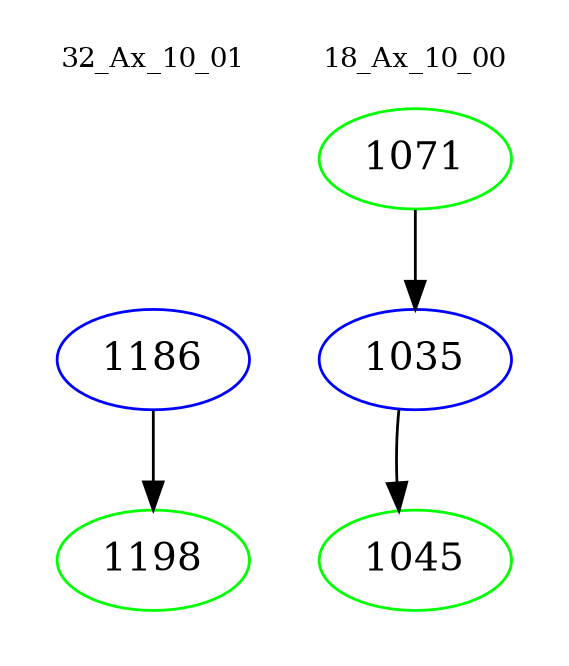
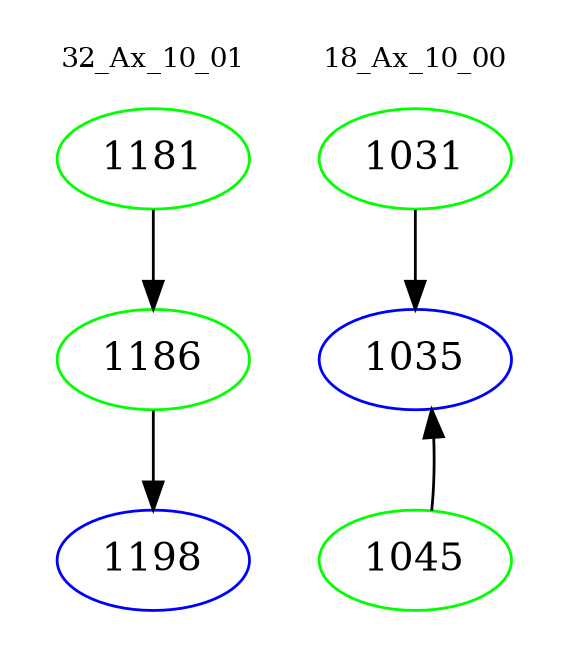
none -> (153, 159)
(415, 159) -> (415, 159)
(153, 360) -> (153, 360)
(397, 446) -> (434, 474)
(153, 560) -> (153, 560)
